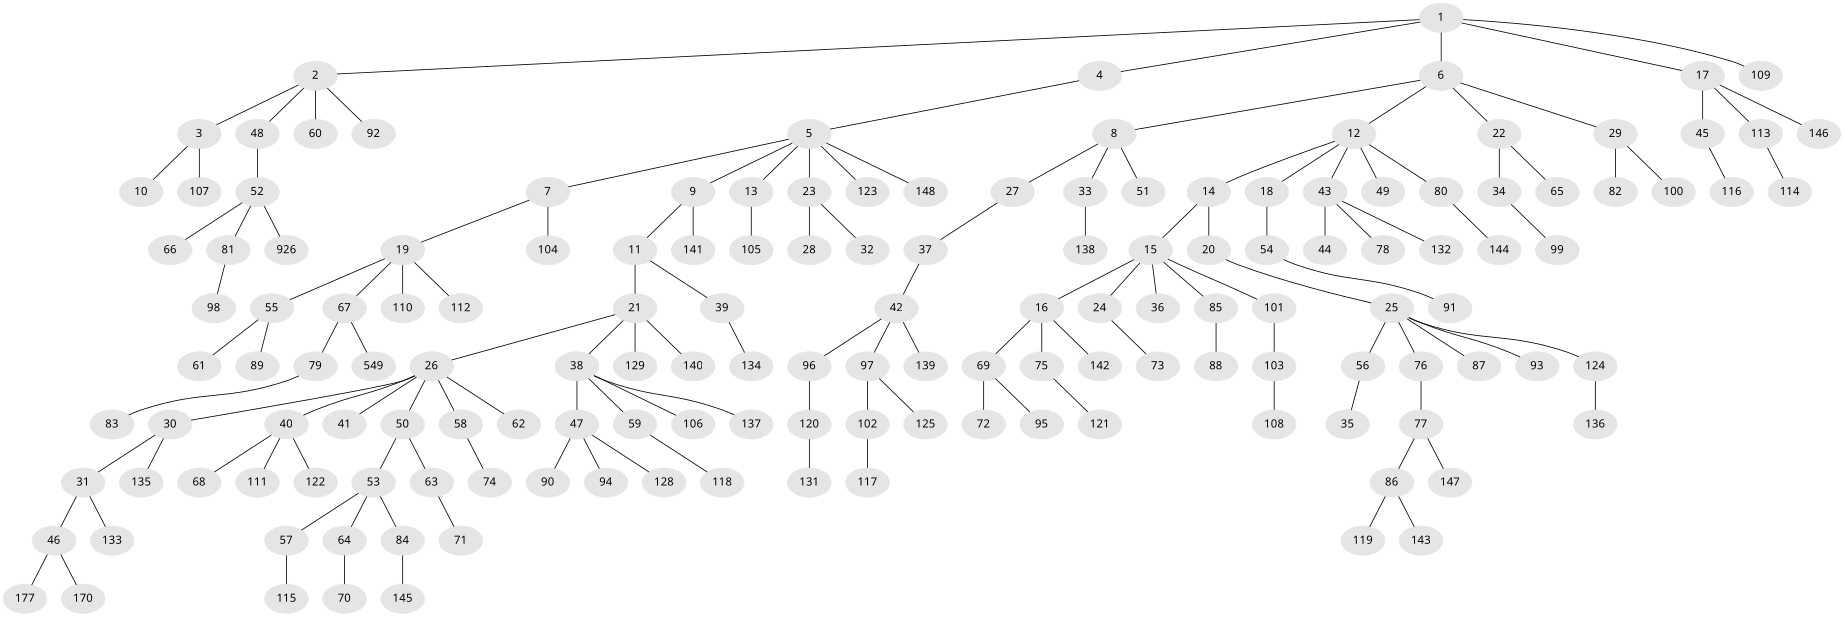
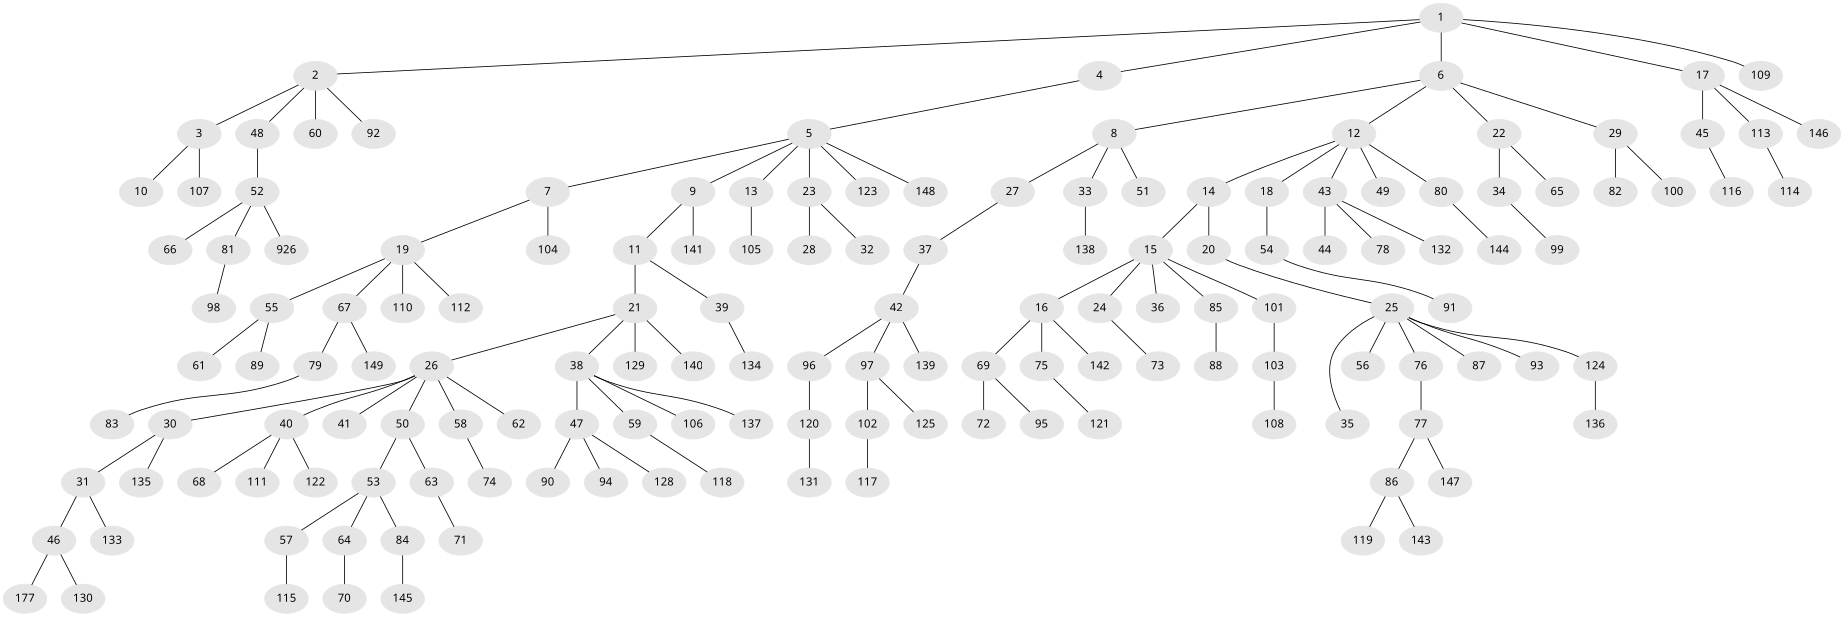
(374, 366) -> (374, 366)
(1355, 395) -> (1333, 355)
(83, 599) -> (83, 599)
